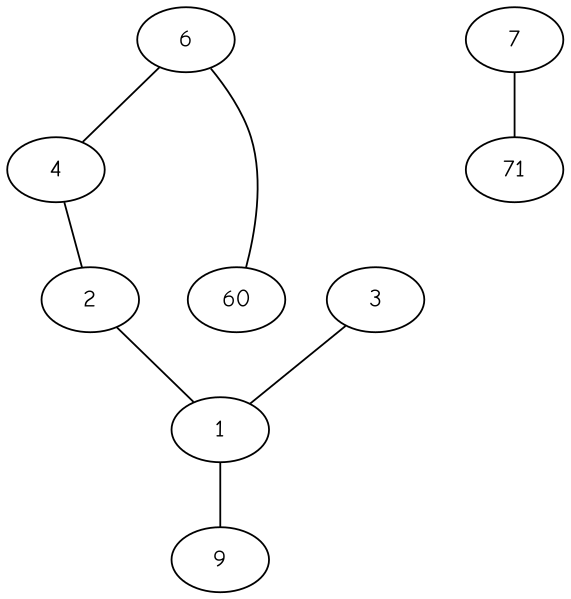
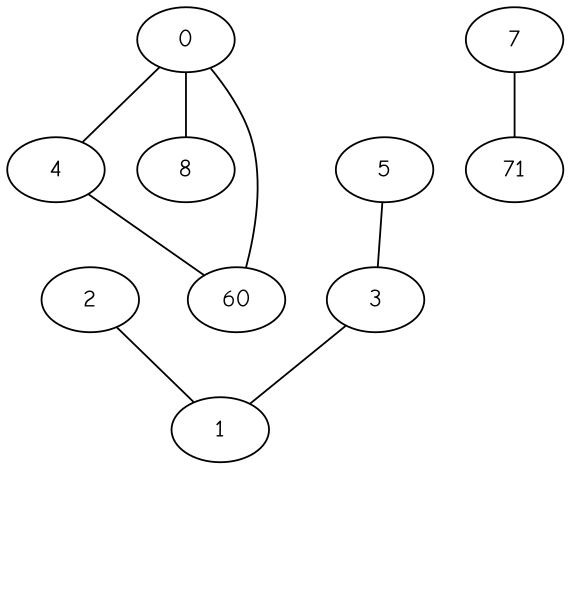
(186, 40) -> (186, 40)
none -> (186, 170)
none -> (385, 170)
(73, 235) -> (146, 235)
(220, 560) -> none
